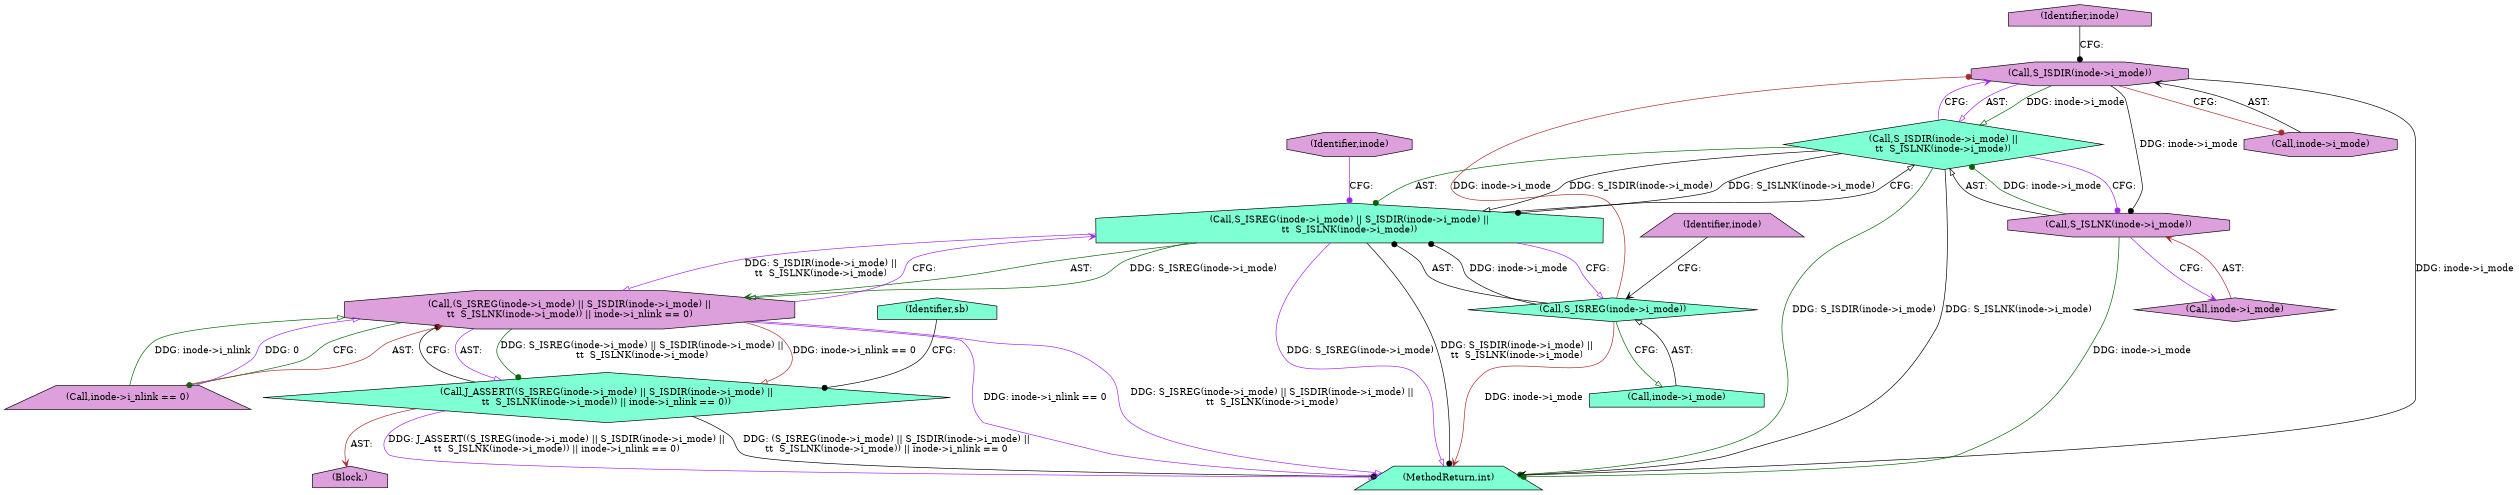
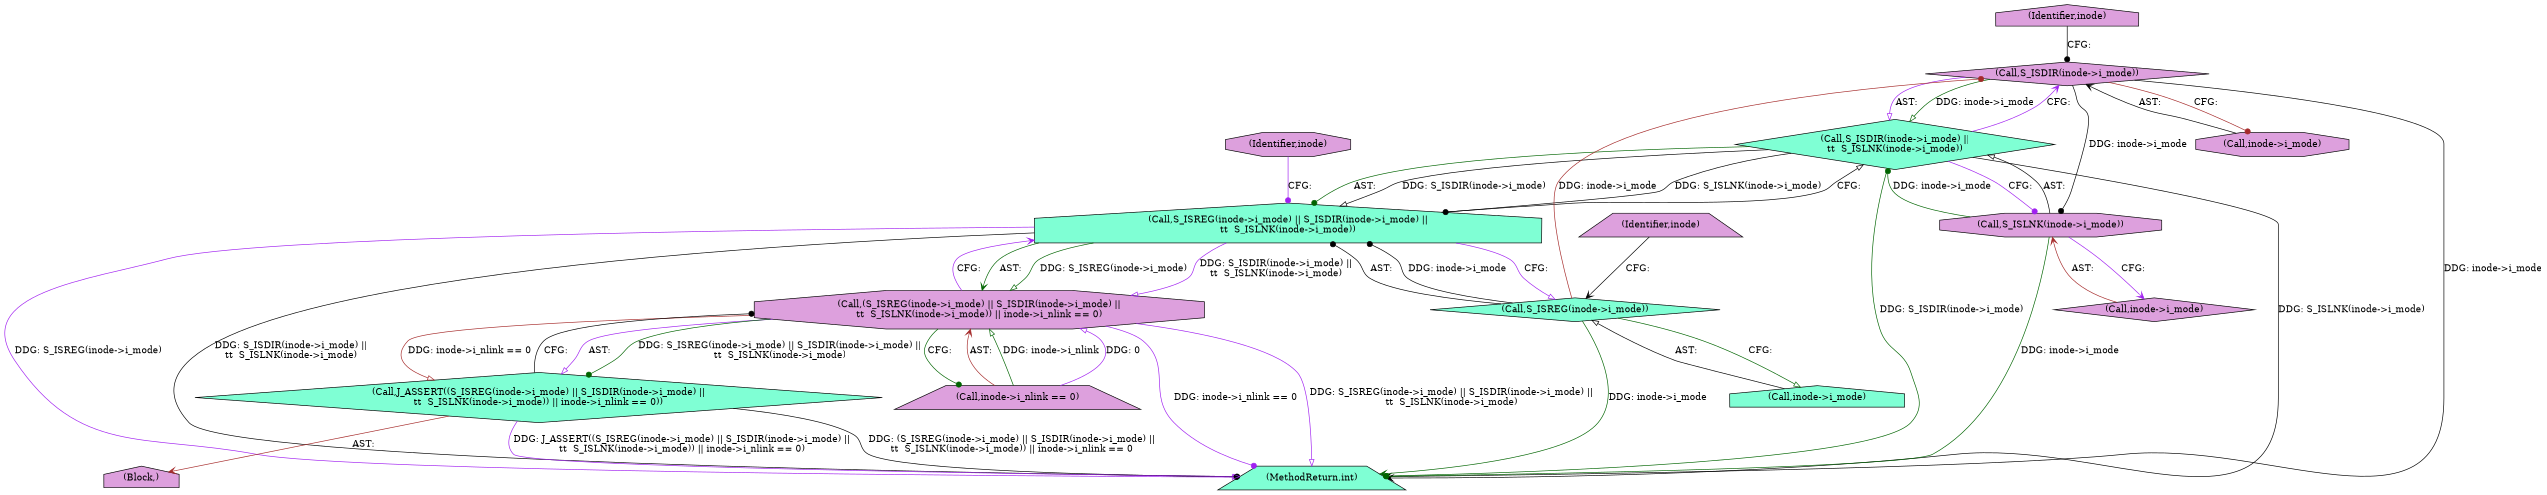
(2080, 74) -> (2067, 74)
(937, 310) -> none
(1517, 366) -> (1549, 448)
